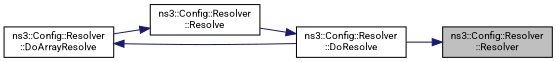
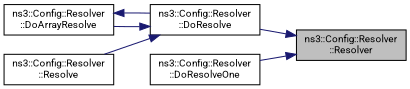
(127, 32) -> (127, 27)
none -> (205, 70)
